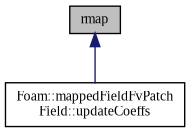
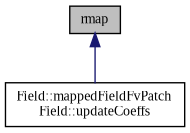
(95, 105) -> (95, 105)
